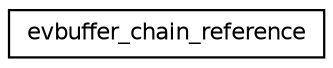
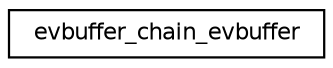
(167, 34) -> (167, 34)
